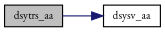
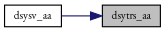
(77, 16) -> (76, 16)
